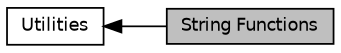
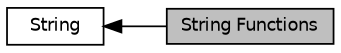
(55, 26) -> (55, 26)
